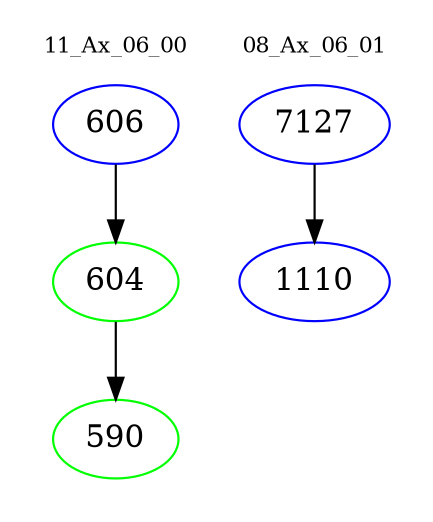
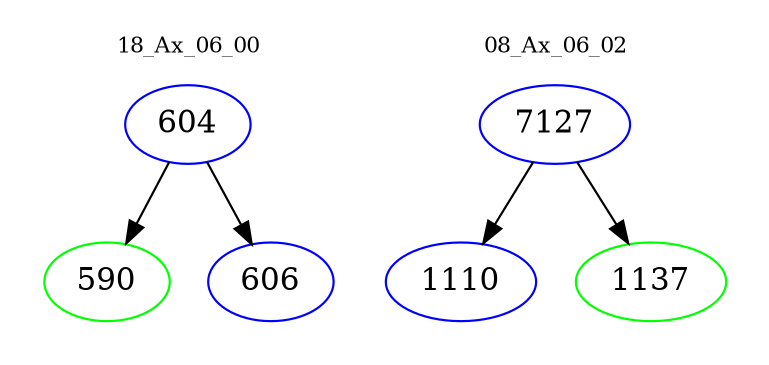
(116, 47) -> (189, 47)
(315, 47) -> (556, 47)
(116, 192) -> (224, 193)
(116, 282) -> (188, 125)
none -> (651, 282)
